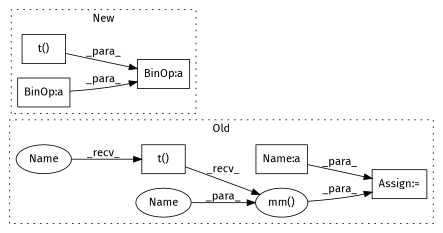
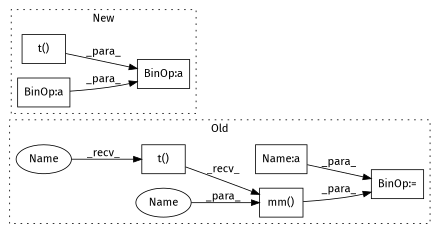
(399, 184) -> (397, 184)
(282, 203) -> (281, 203)
